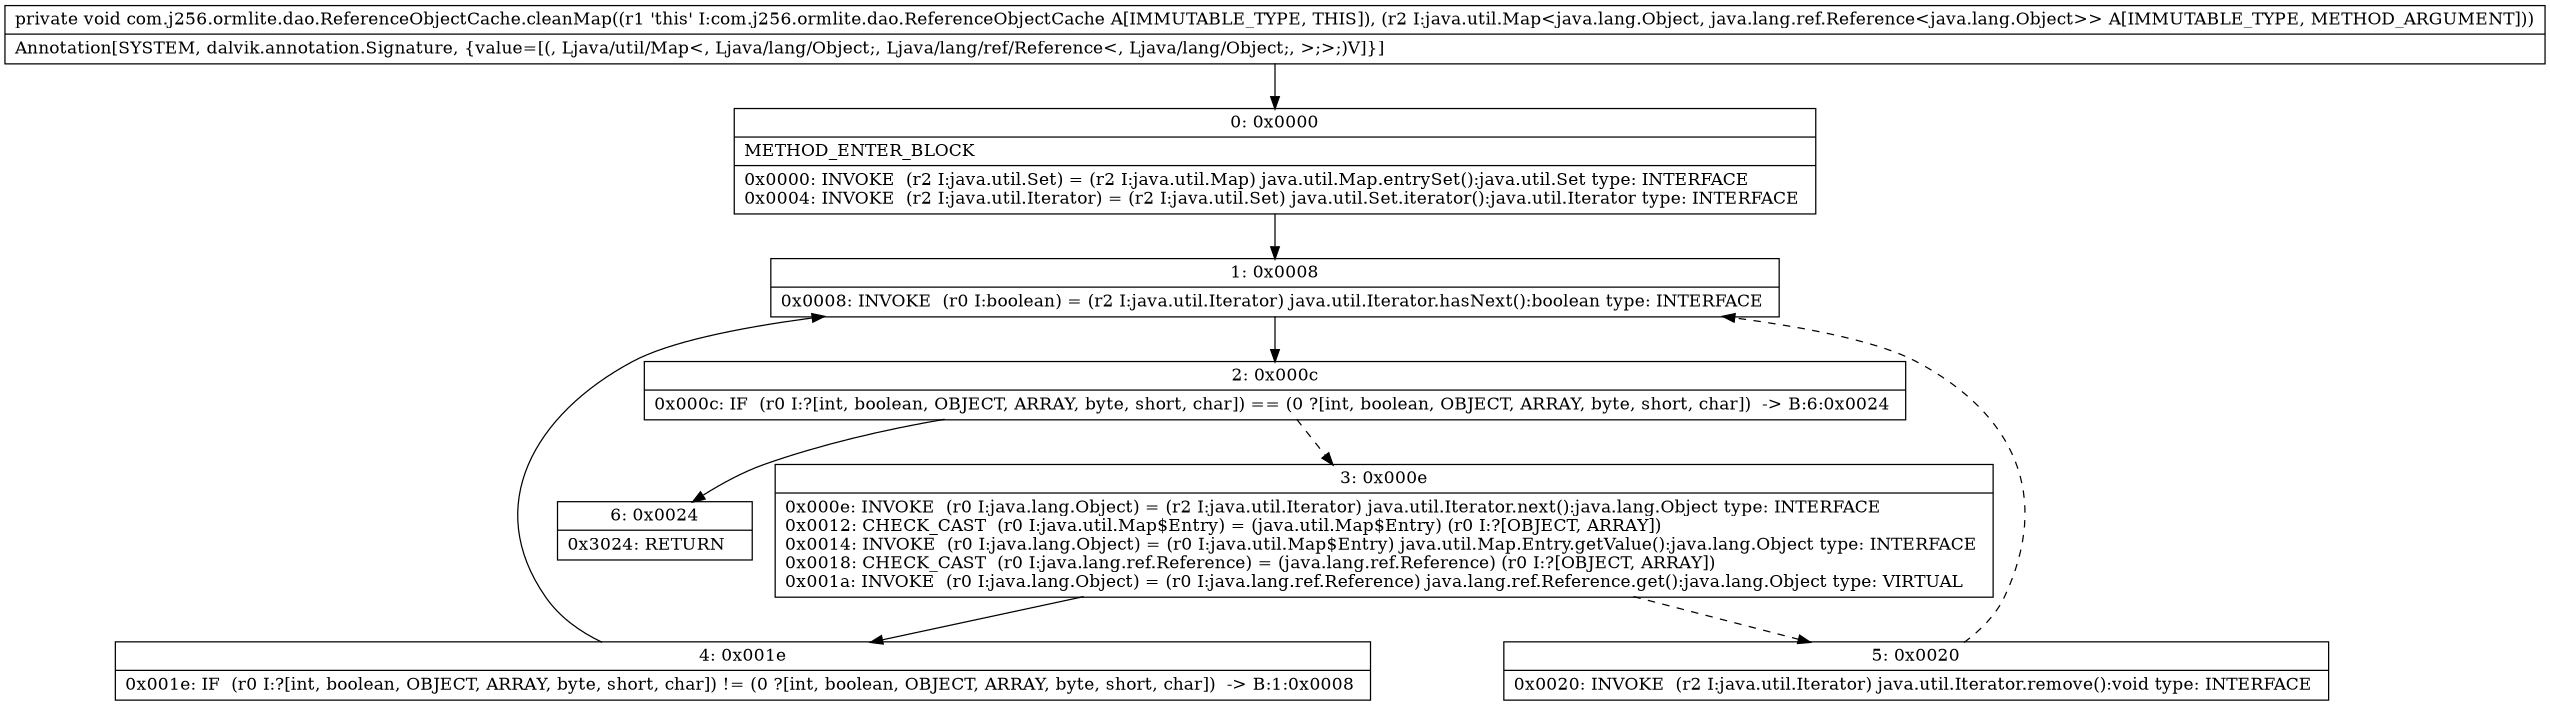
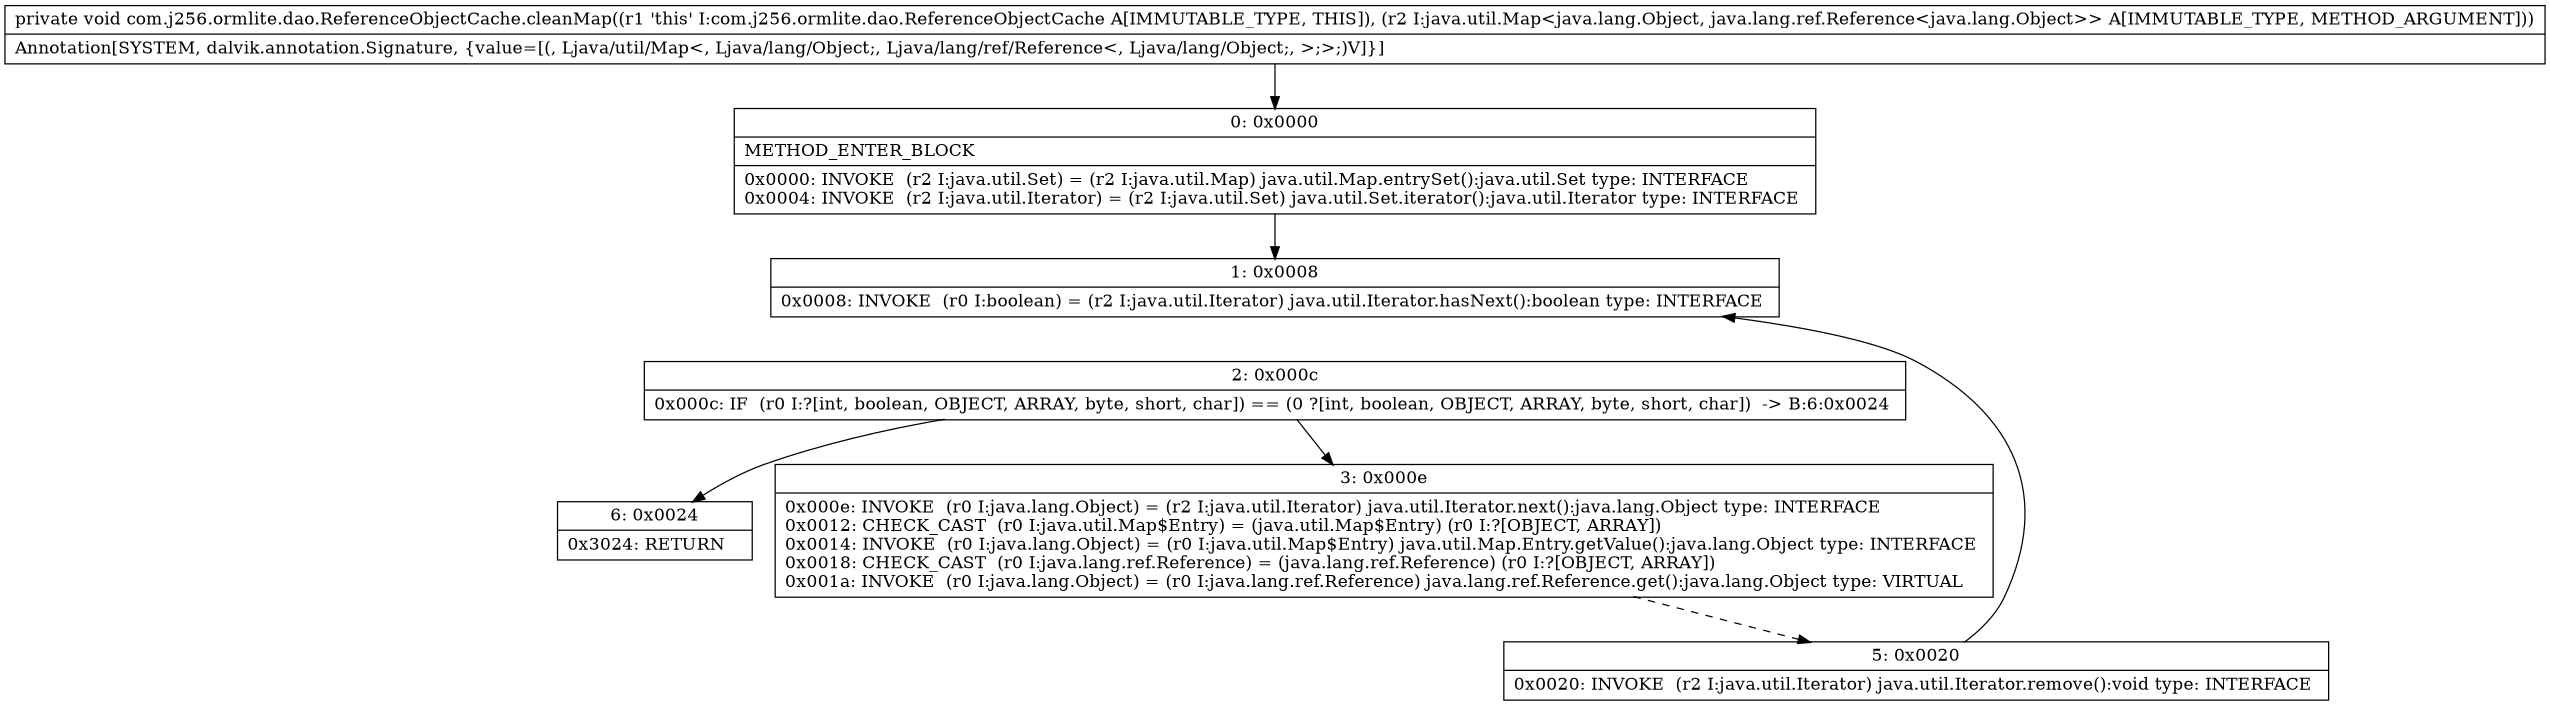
(1275, 333) -> none
(1980, 408) -> (1980, 408)
(1311, 437) -> (1311, 437)
(743, 671) -> none
